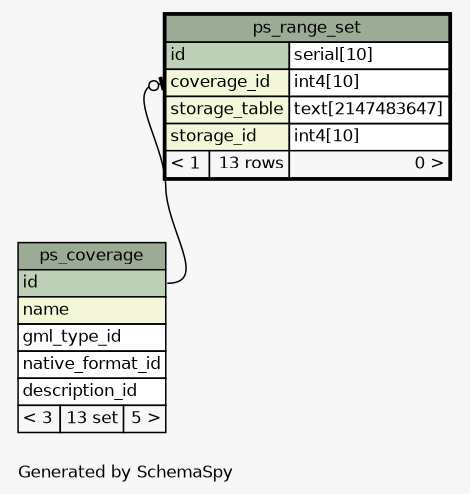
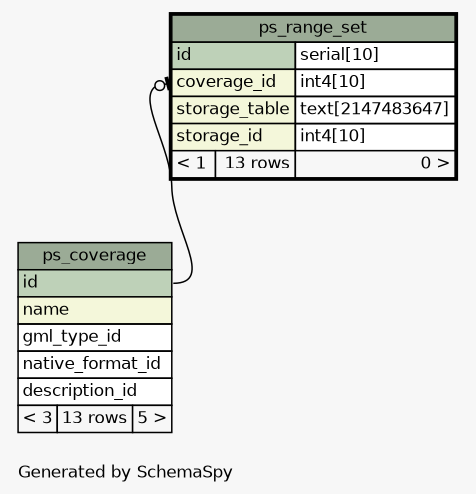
(93, 418) -> (95, 418)
